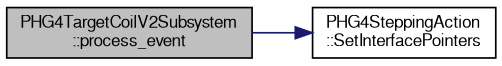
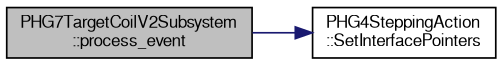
(129, 33) -> (129, 33)
